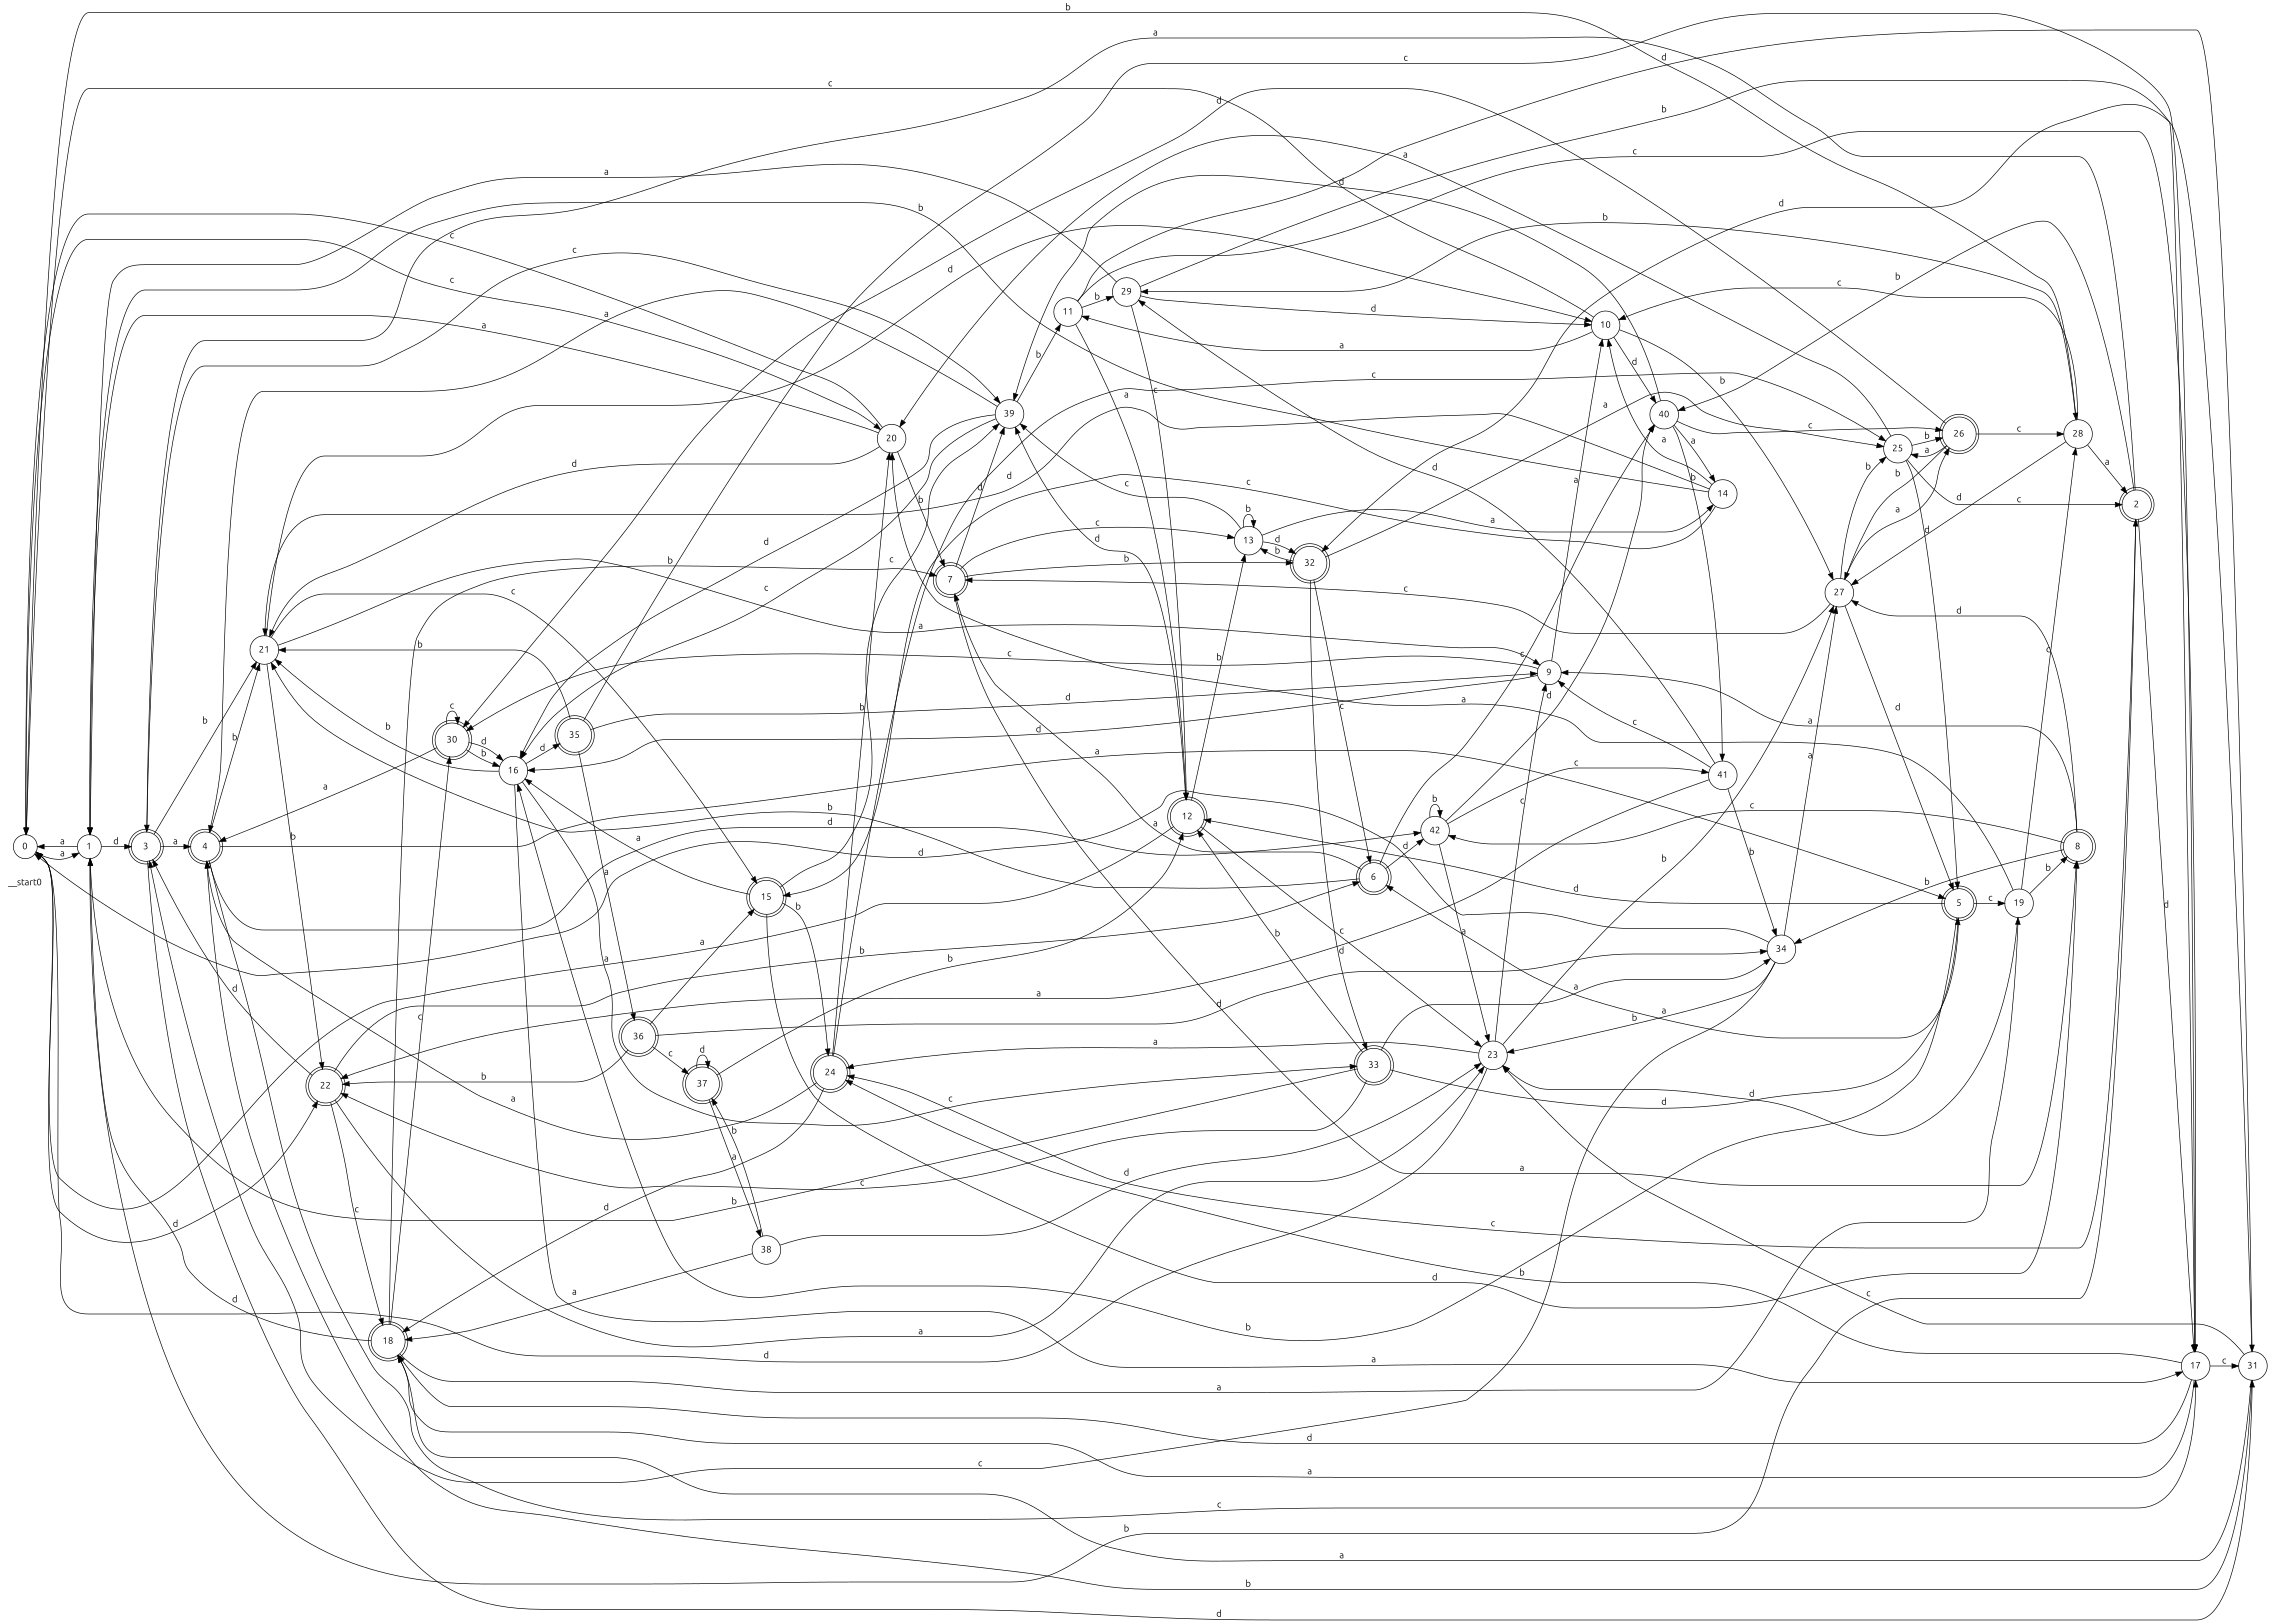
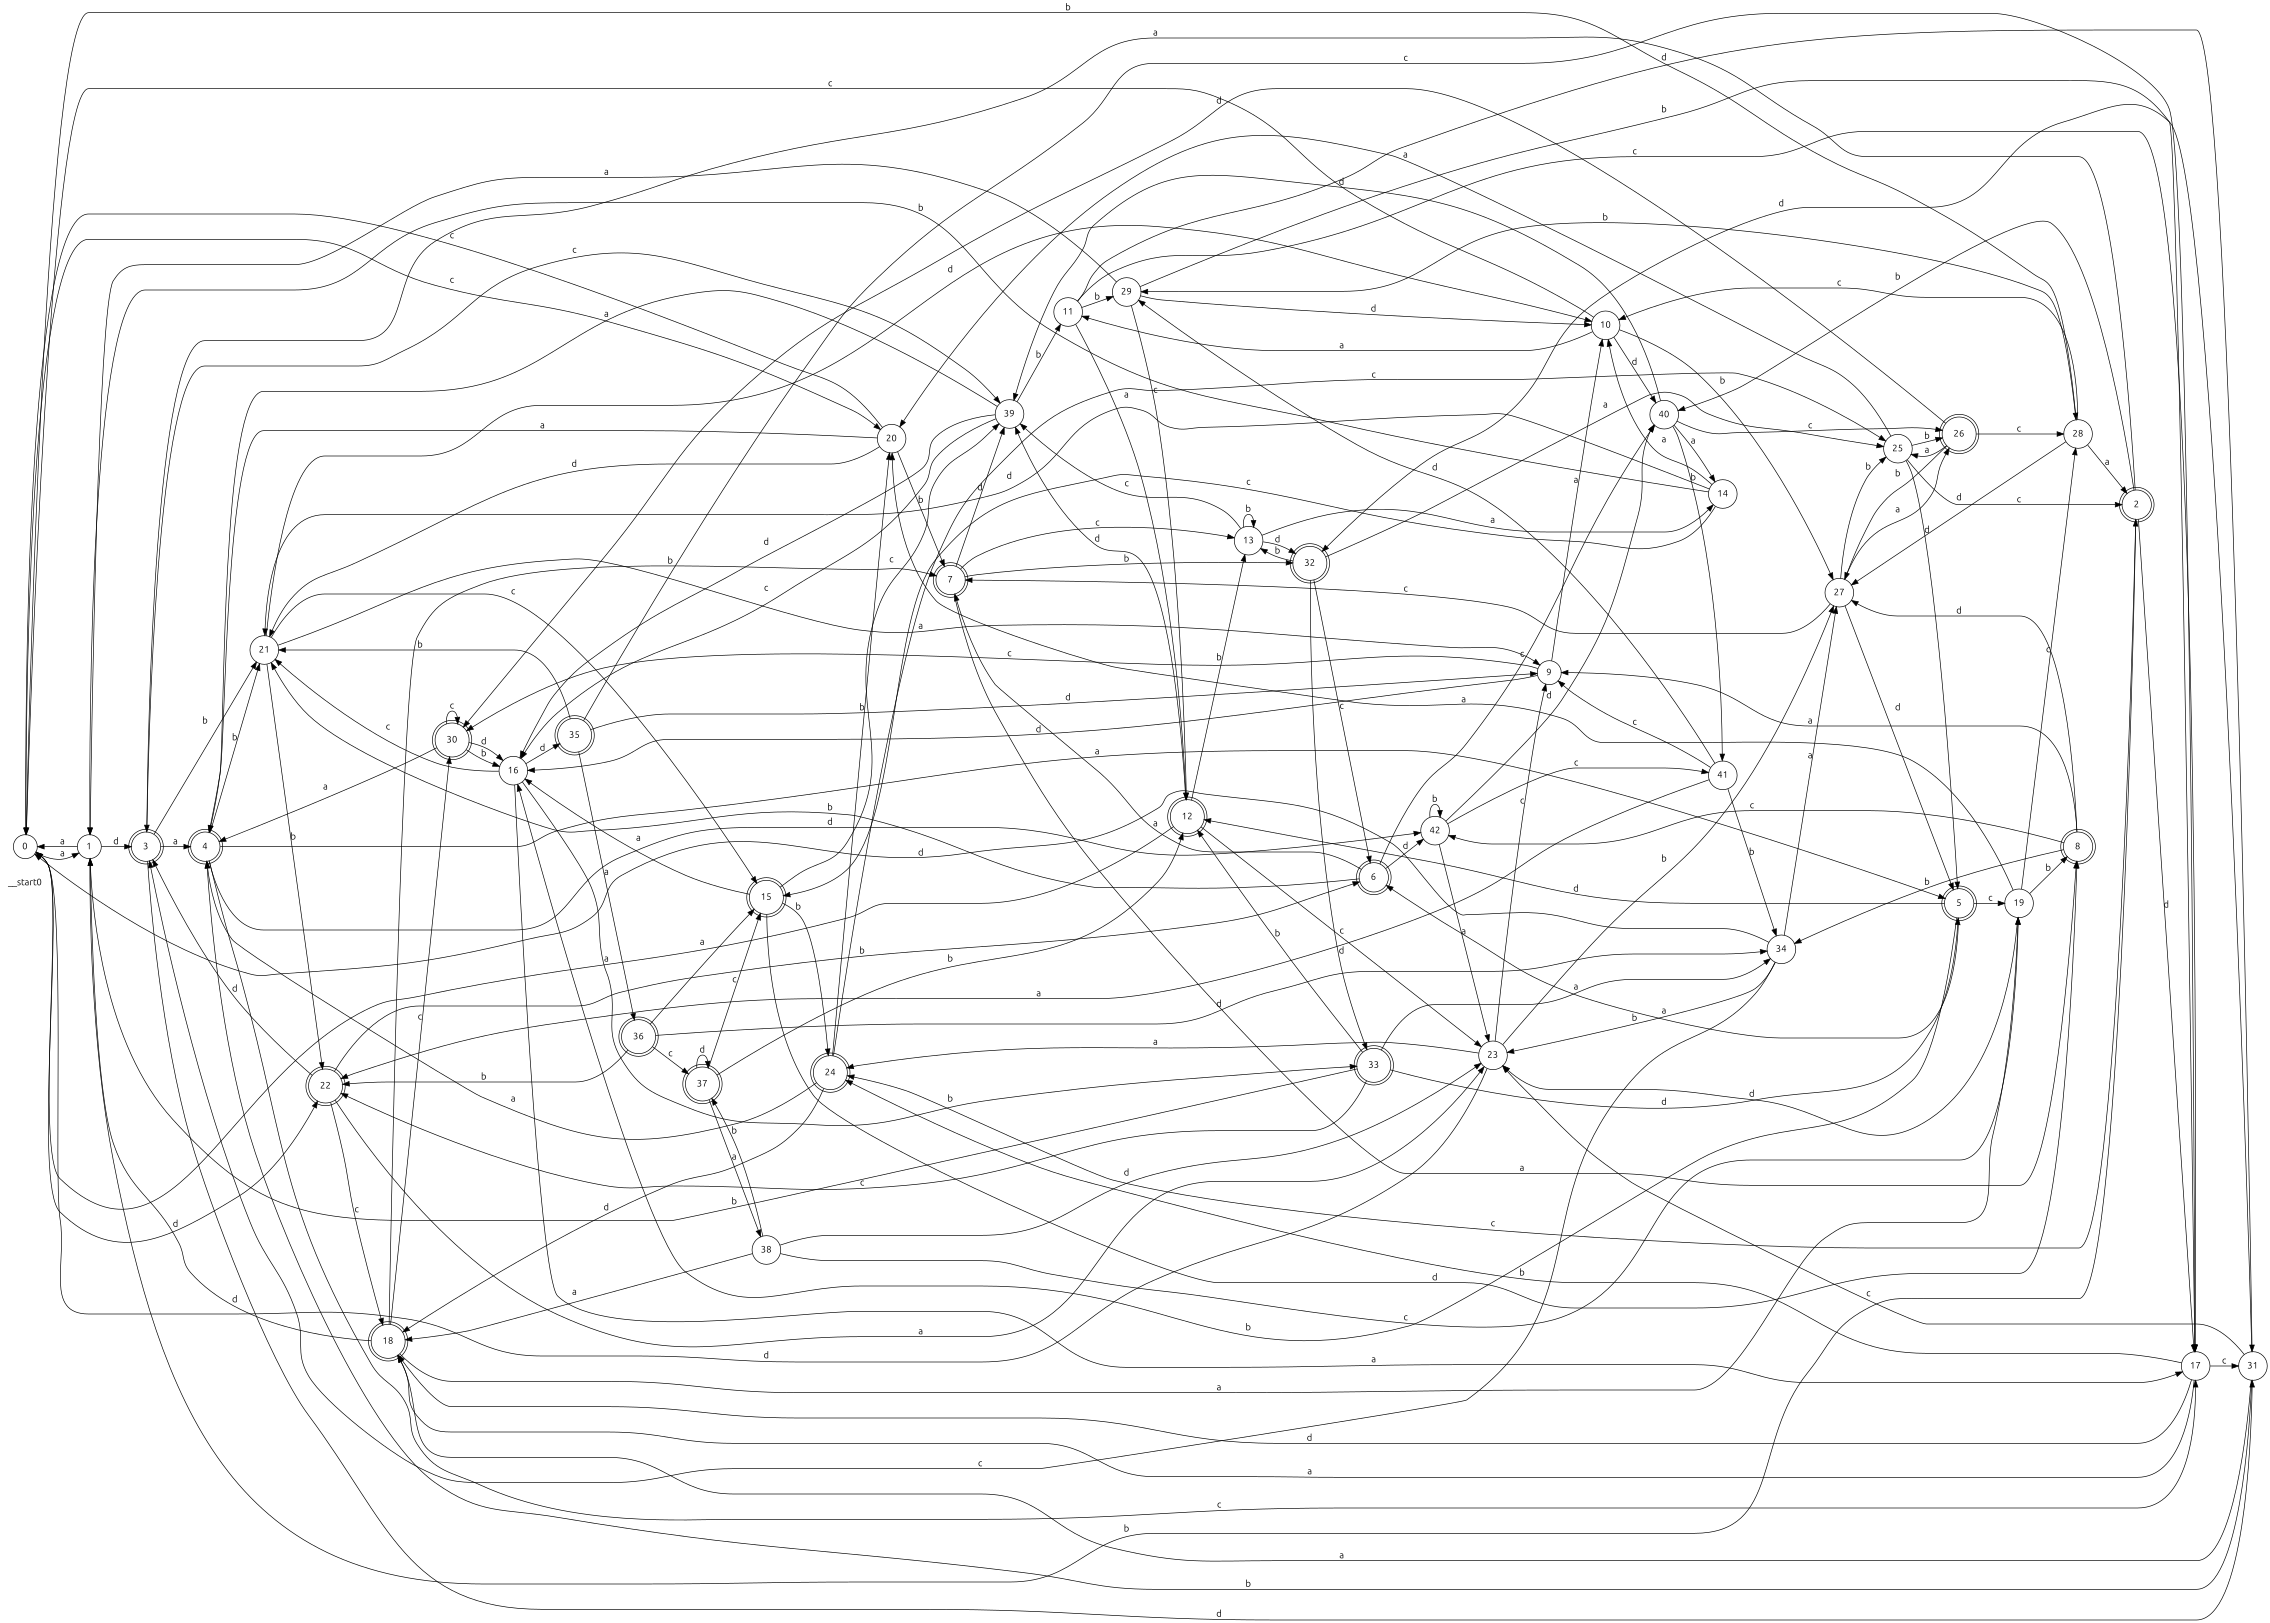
(258, 315) -> (369, 431)
(388, 727) -> (388, 727)
none -> (733, 994)
(951, 1099) -> (951, 1099)
none -> (1528, 1324)
